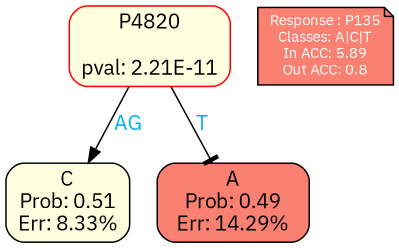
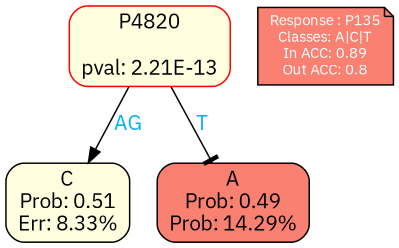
(150, 46) -> (150, 46)
(326, 46) -> (326, 46)
(233, 203) -> (233, 203)
